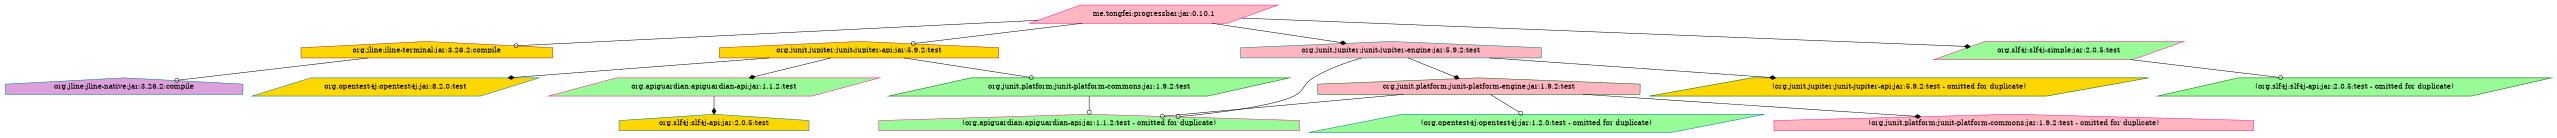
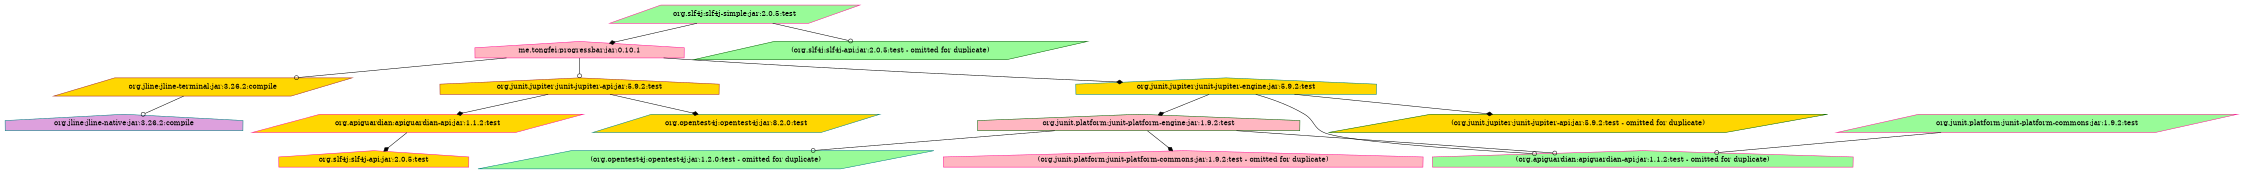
(1154, 14) -> (580, 51)
(1603, 32) -> (656, 33)
(427, 51) -> (203, 87)
(1391, 51) -> (1226, 87)
(967, 68) -> none
(714, 87) -> (418, 123)
(1089, 87) -> (2037, 123)
(714, 123) -> (374, 160)
